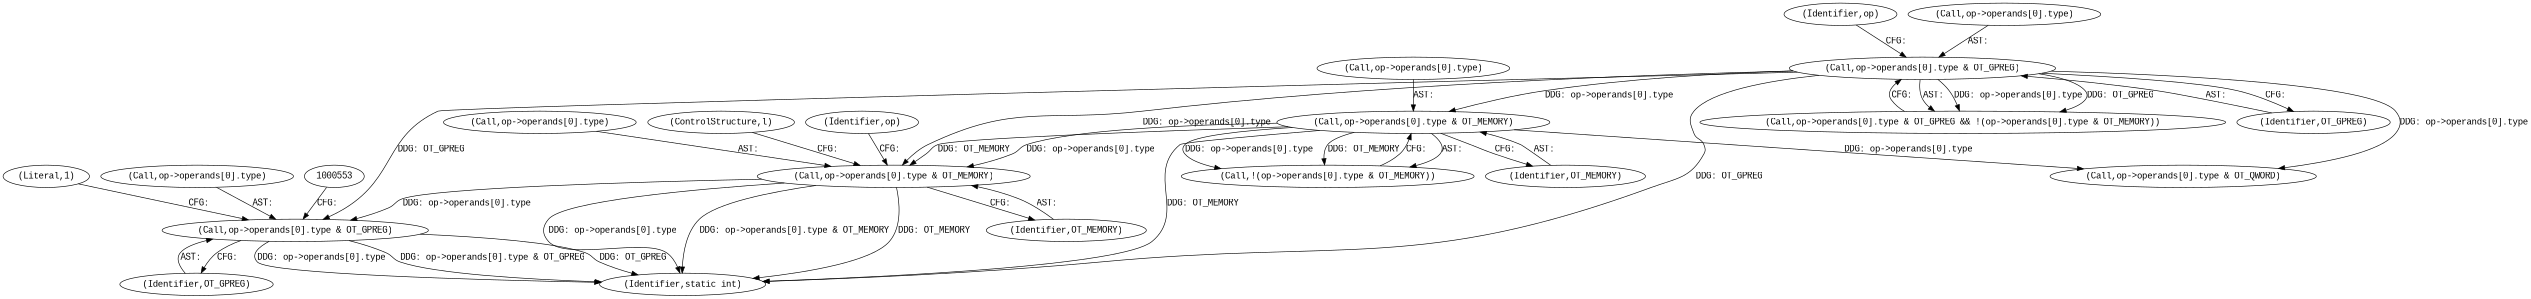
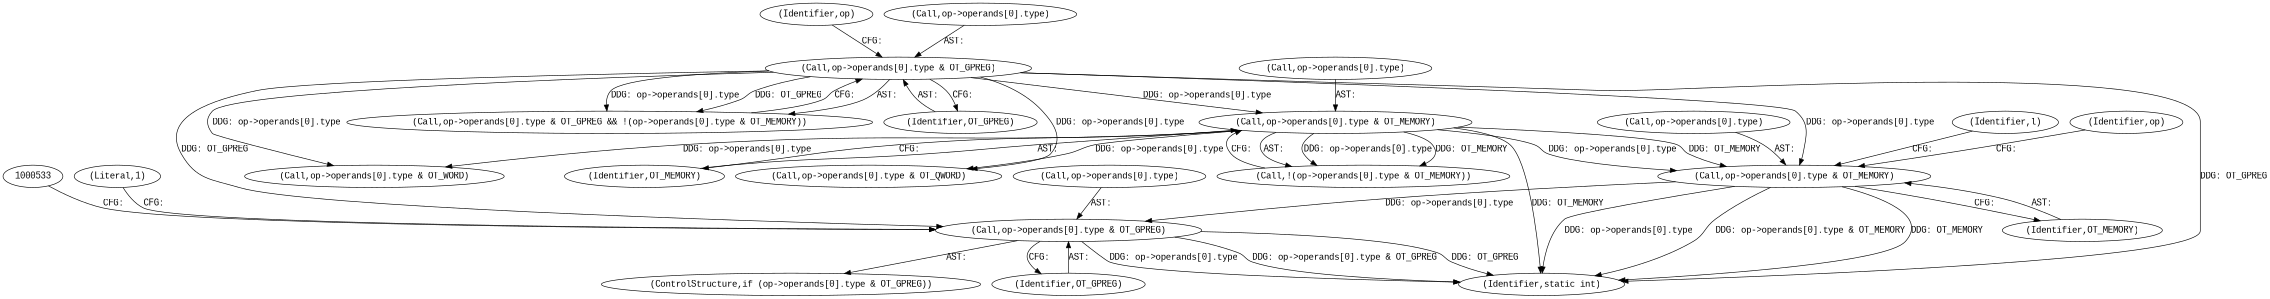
(721, 122) -> (2005, 122)
(334, 176) -> (33, 176)
none -> (374, 176)
none -> (791, 284)
